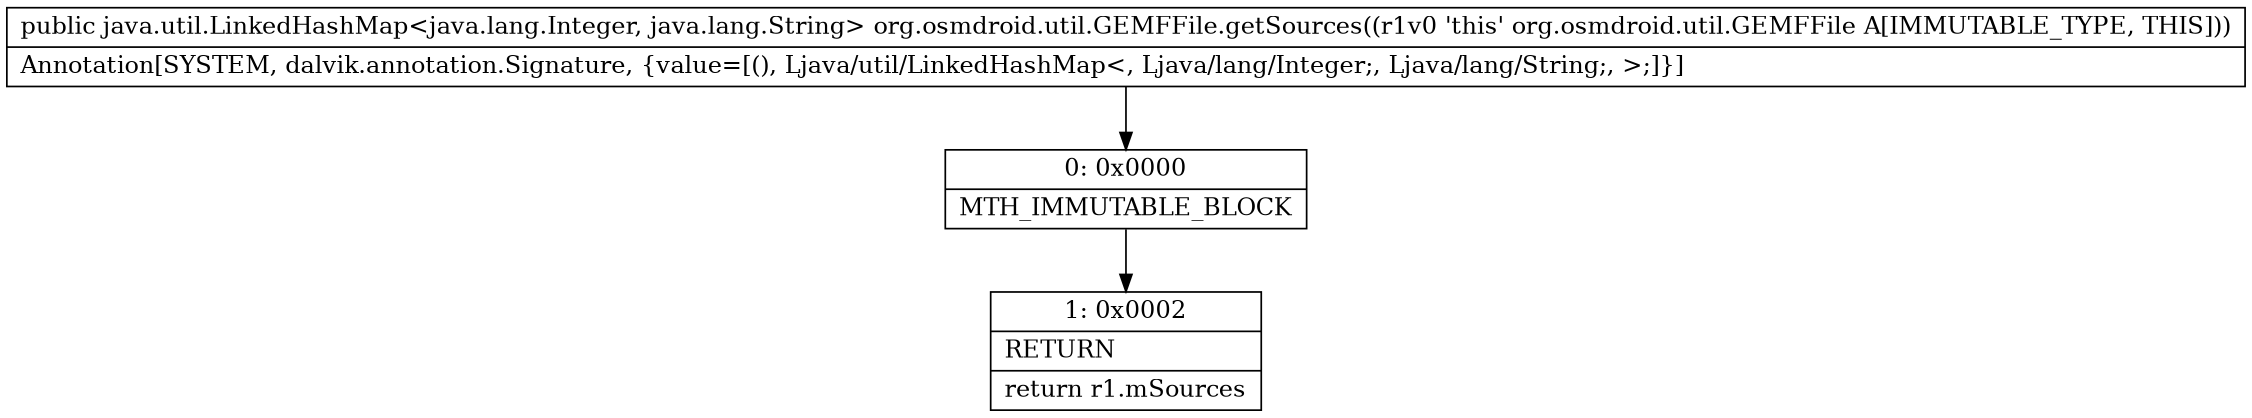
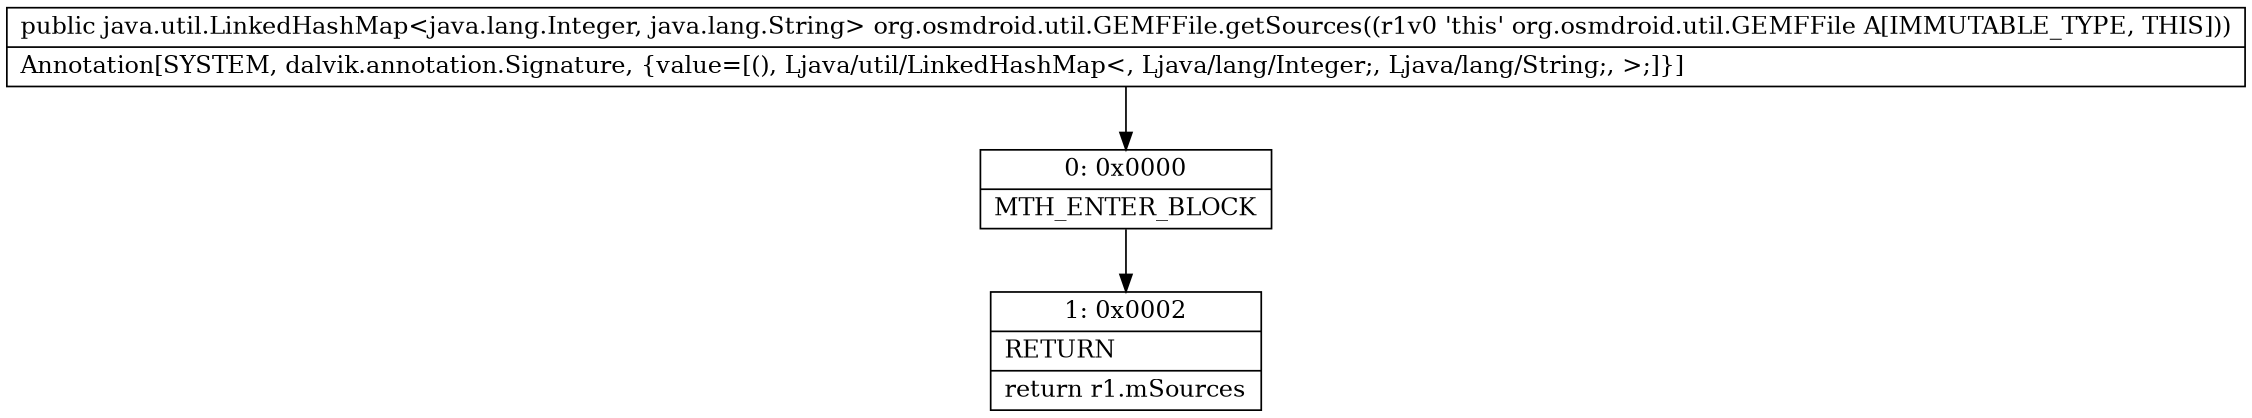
(1126, 208) -> (1126, 208)
